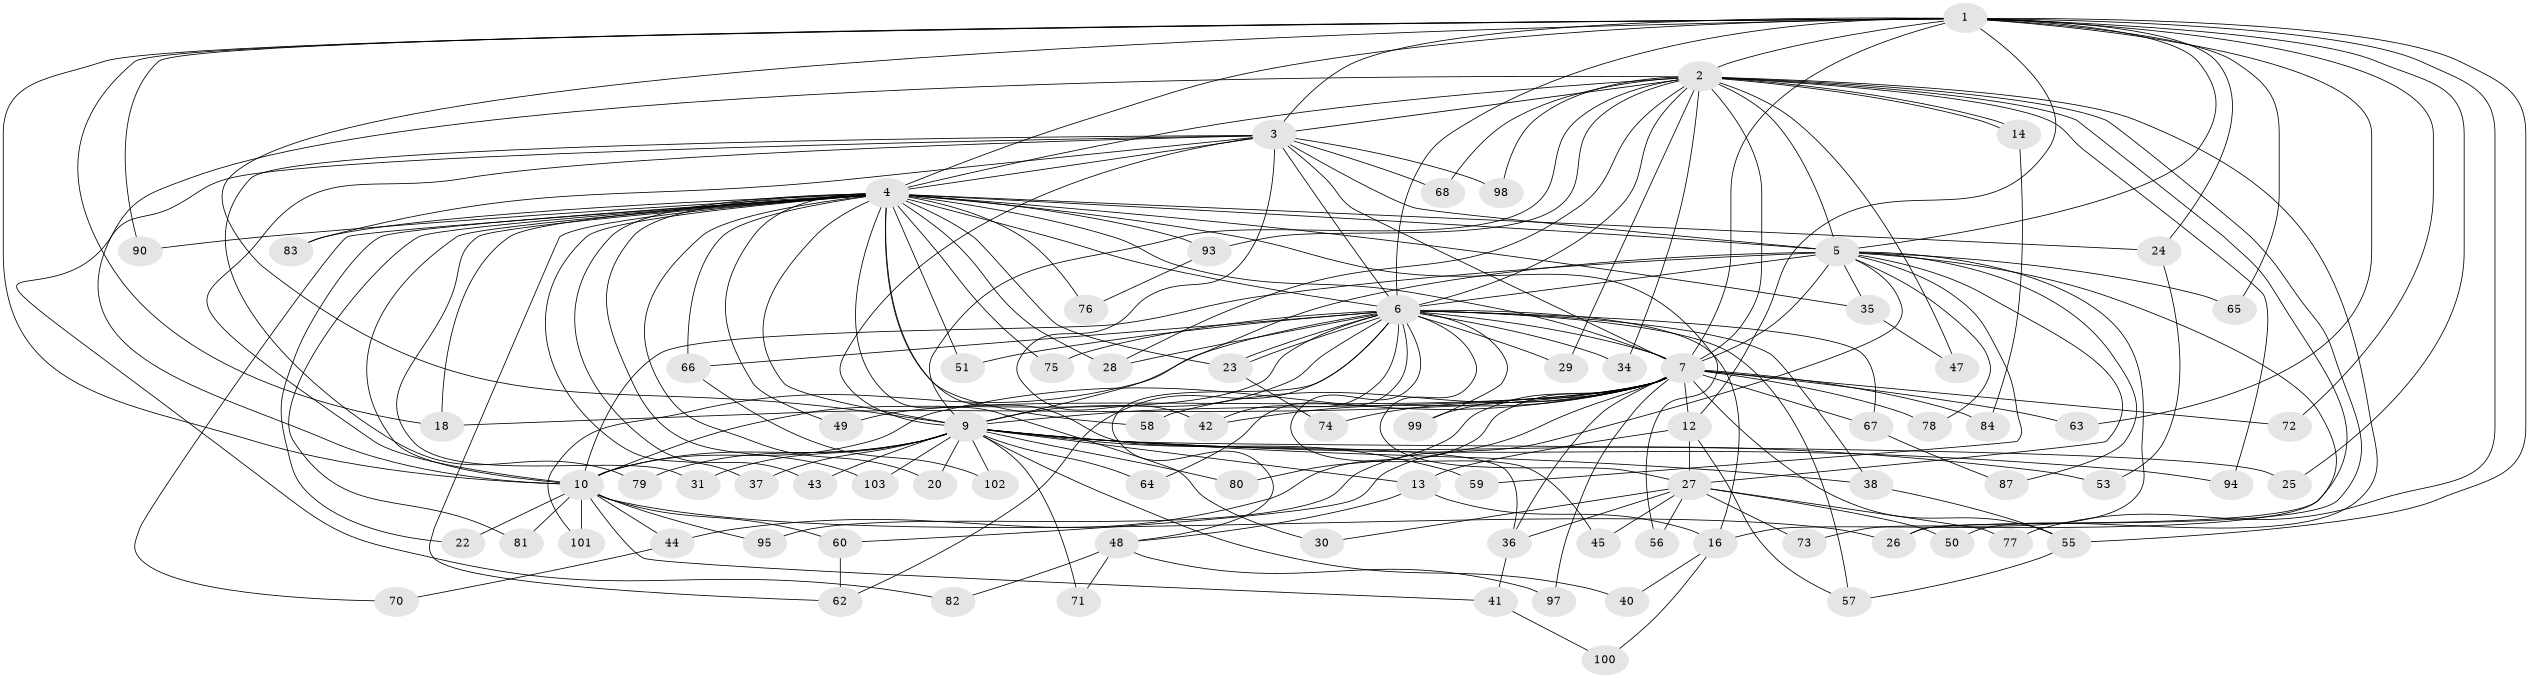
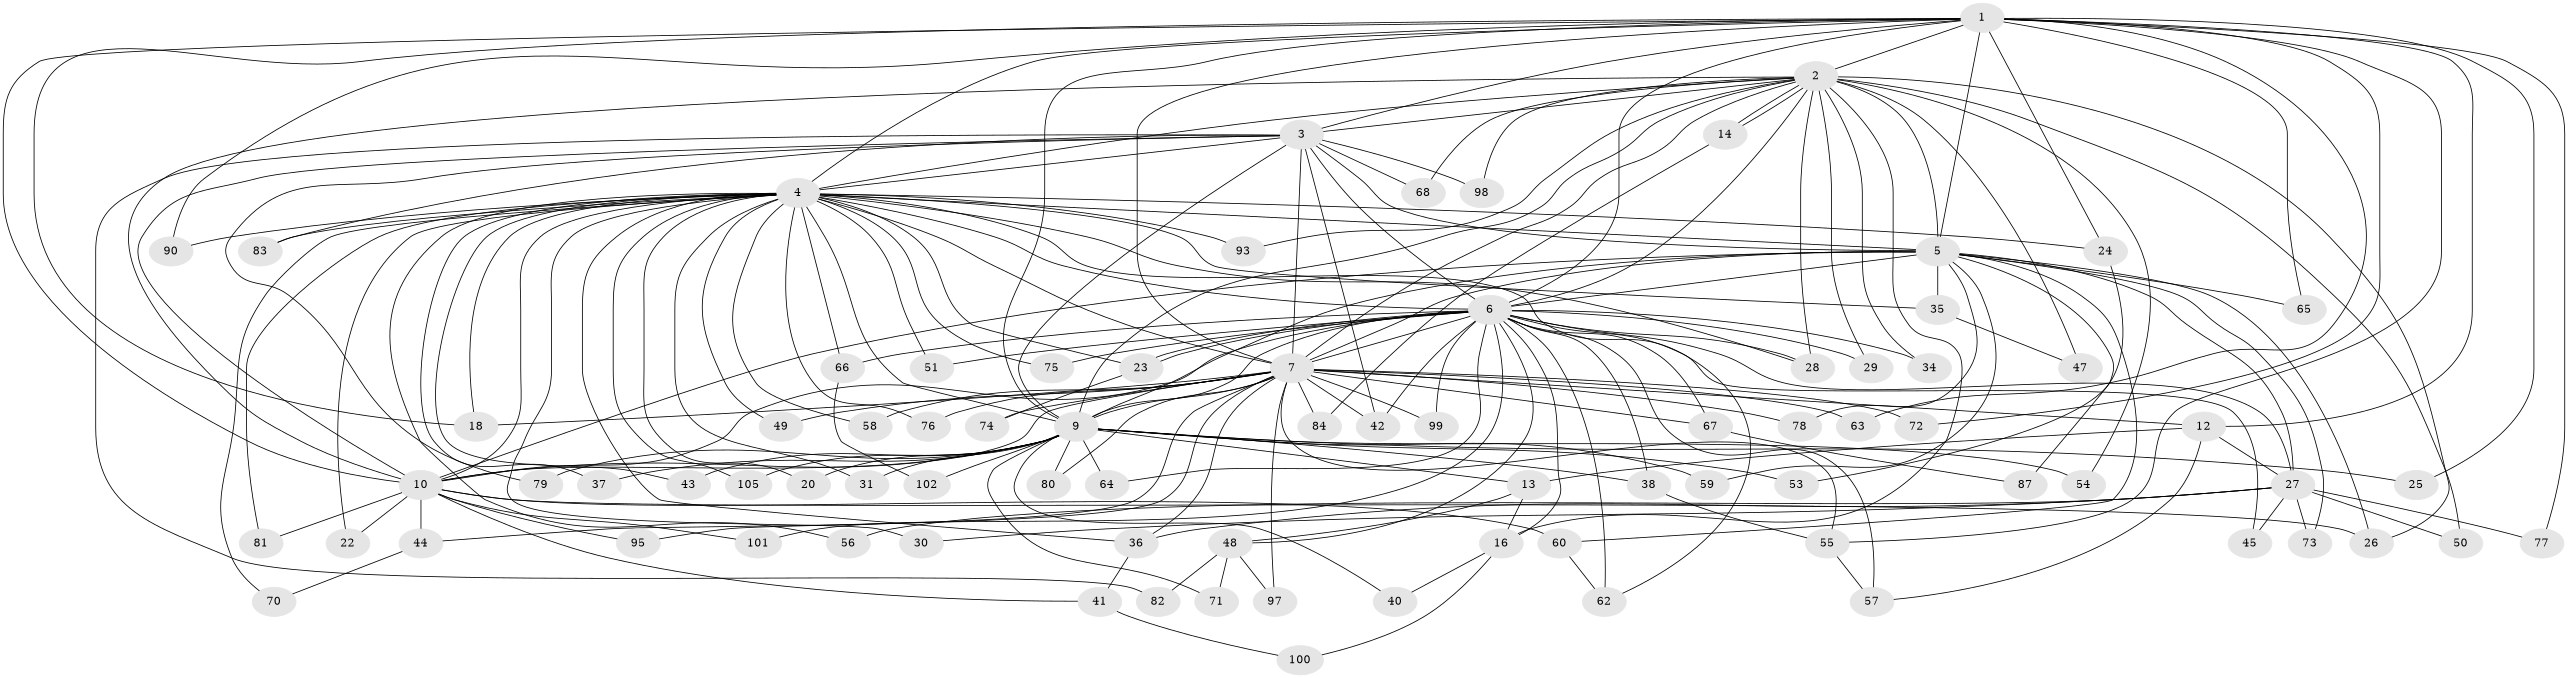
(1148, 281) -> (1107, 390)
(875, 485) -> (749, 485)
(2231, 485) -> (2084, 485)
